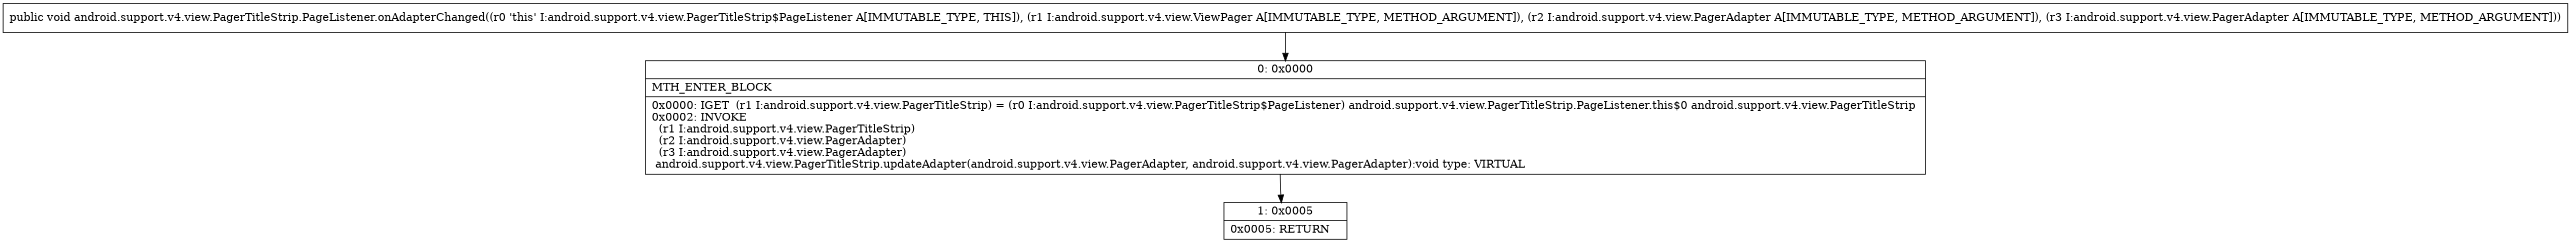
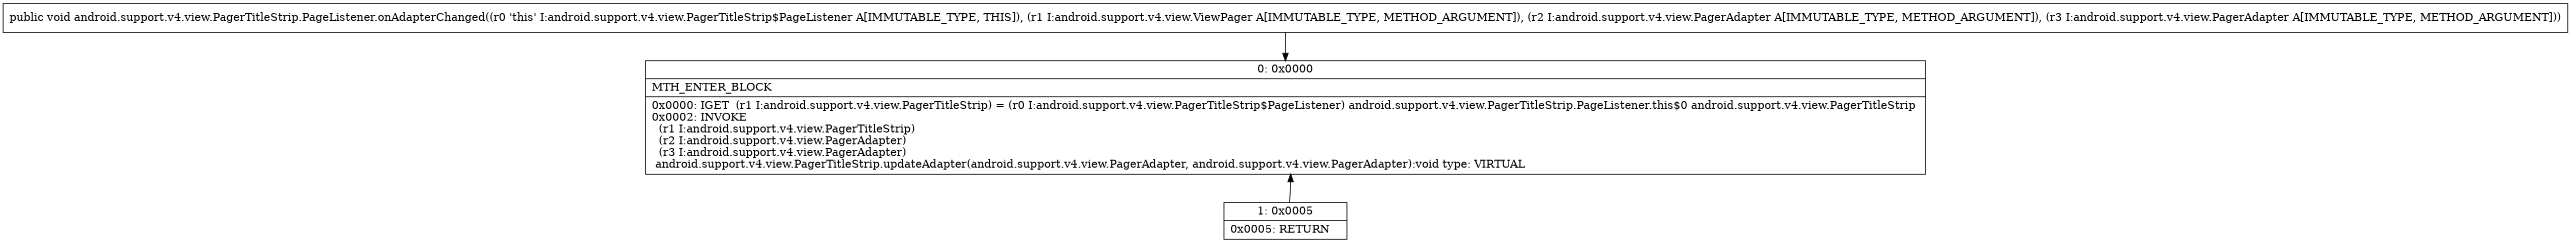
(1280, 184) -> (1290, 192)
